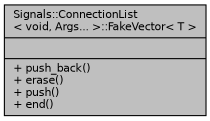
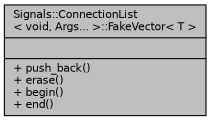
(37, 93) -> (38, 93)
